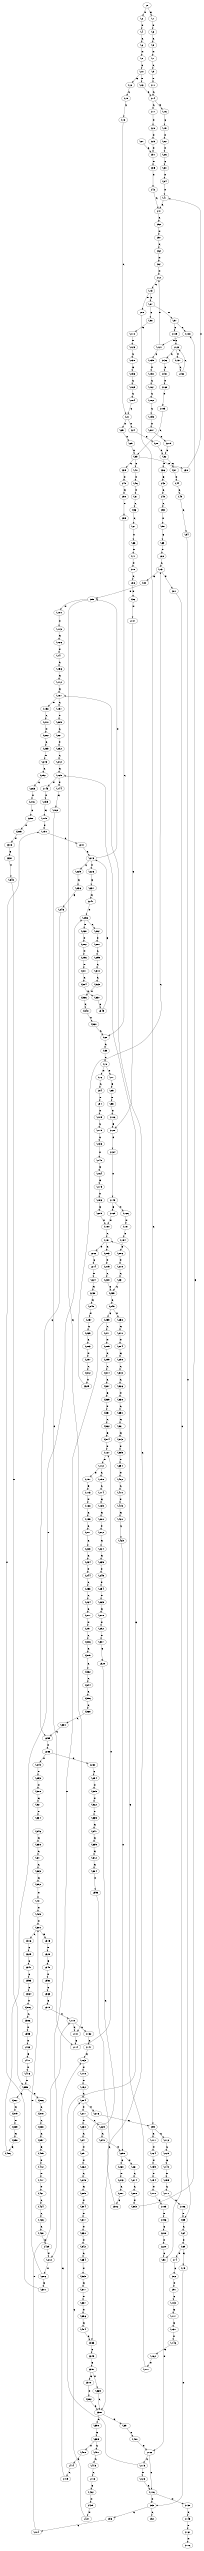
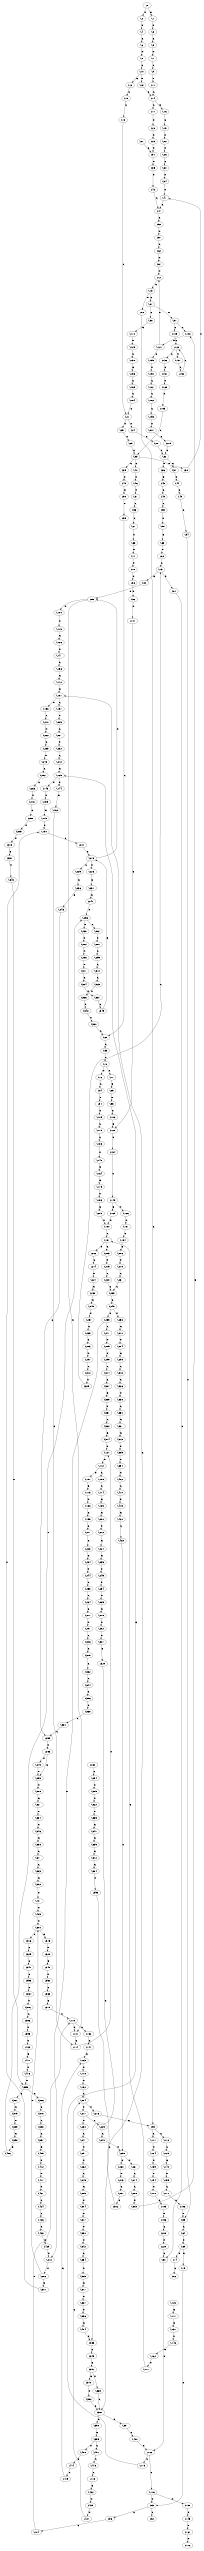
(68, 1758) -> (45, 1765)
none -> (38, 1824)
(174, 2290) -> none
(142, 2479) -> none
